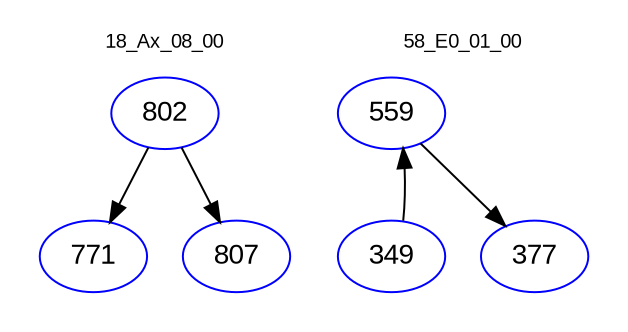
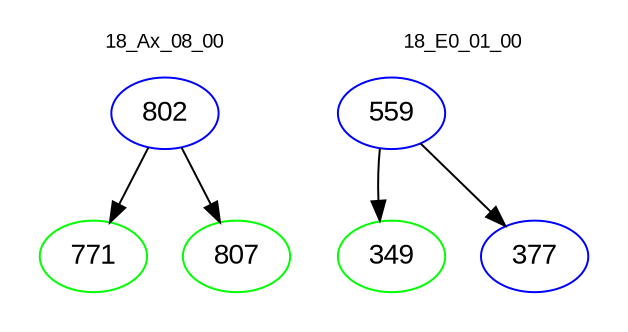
(463, 43) -> (463, 43)
(405, 195) -> (378, 175)
(93, 256) -> (93, 256)
(237, 256) -> (237, 256)
(392, 256) -> (392, 256)
